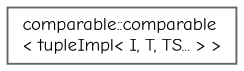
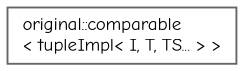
(122, 36) -> (122, 36)
